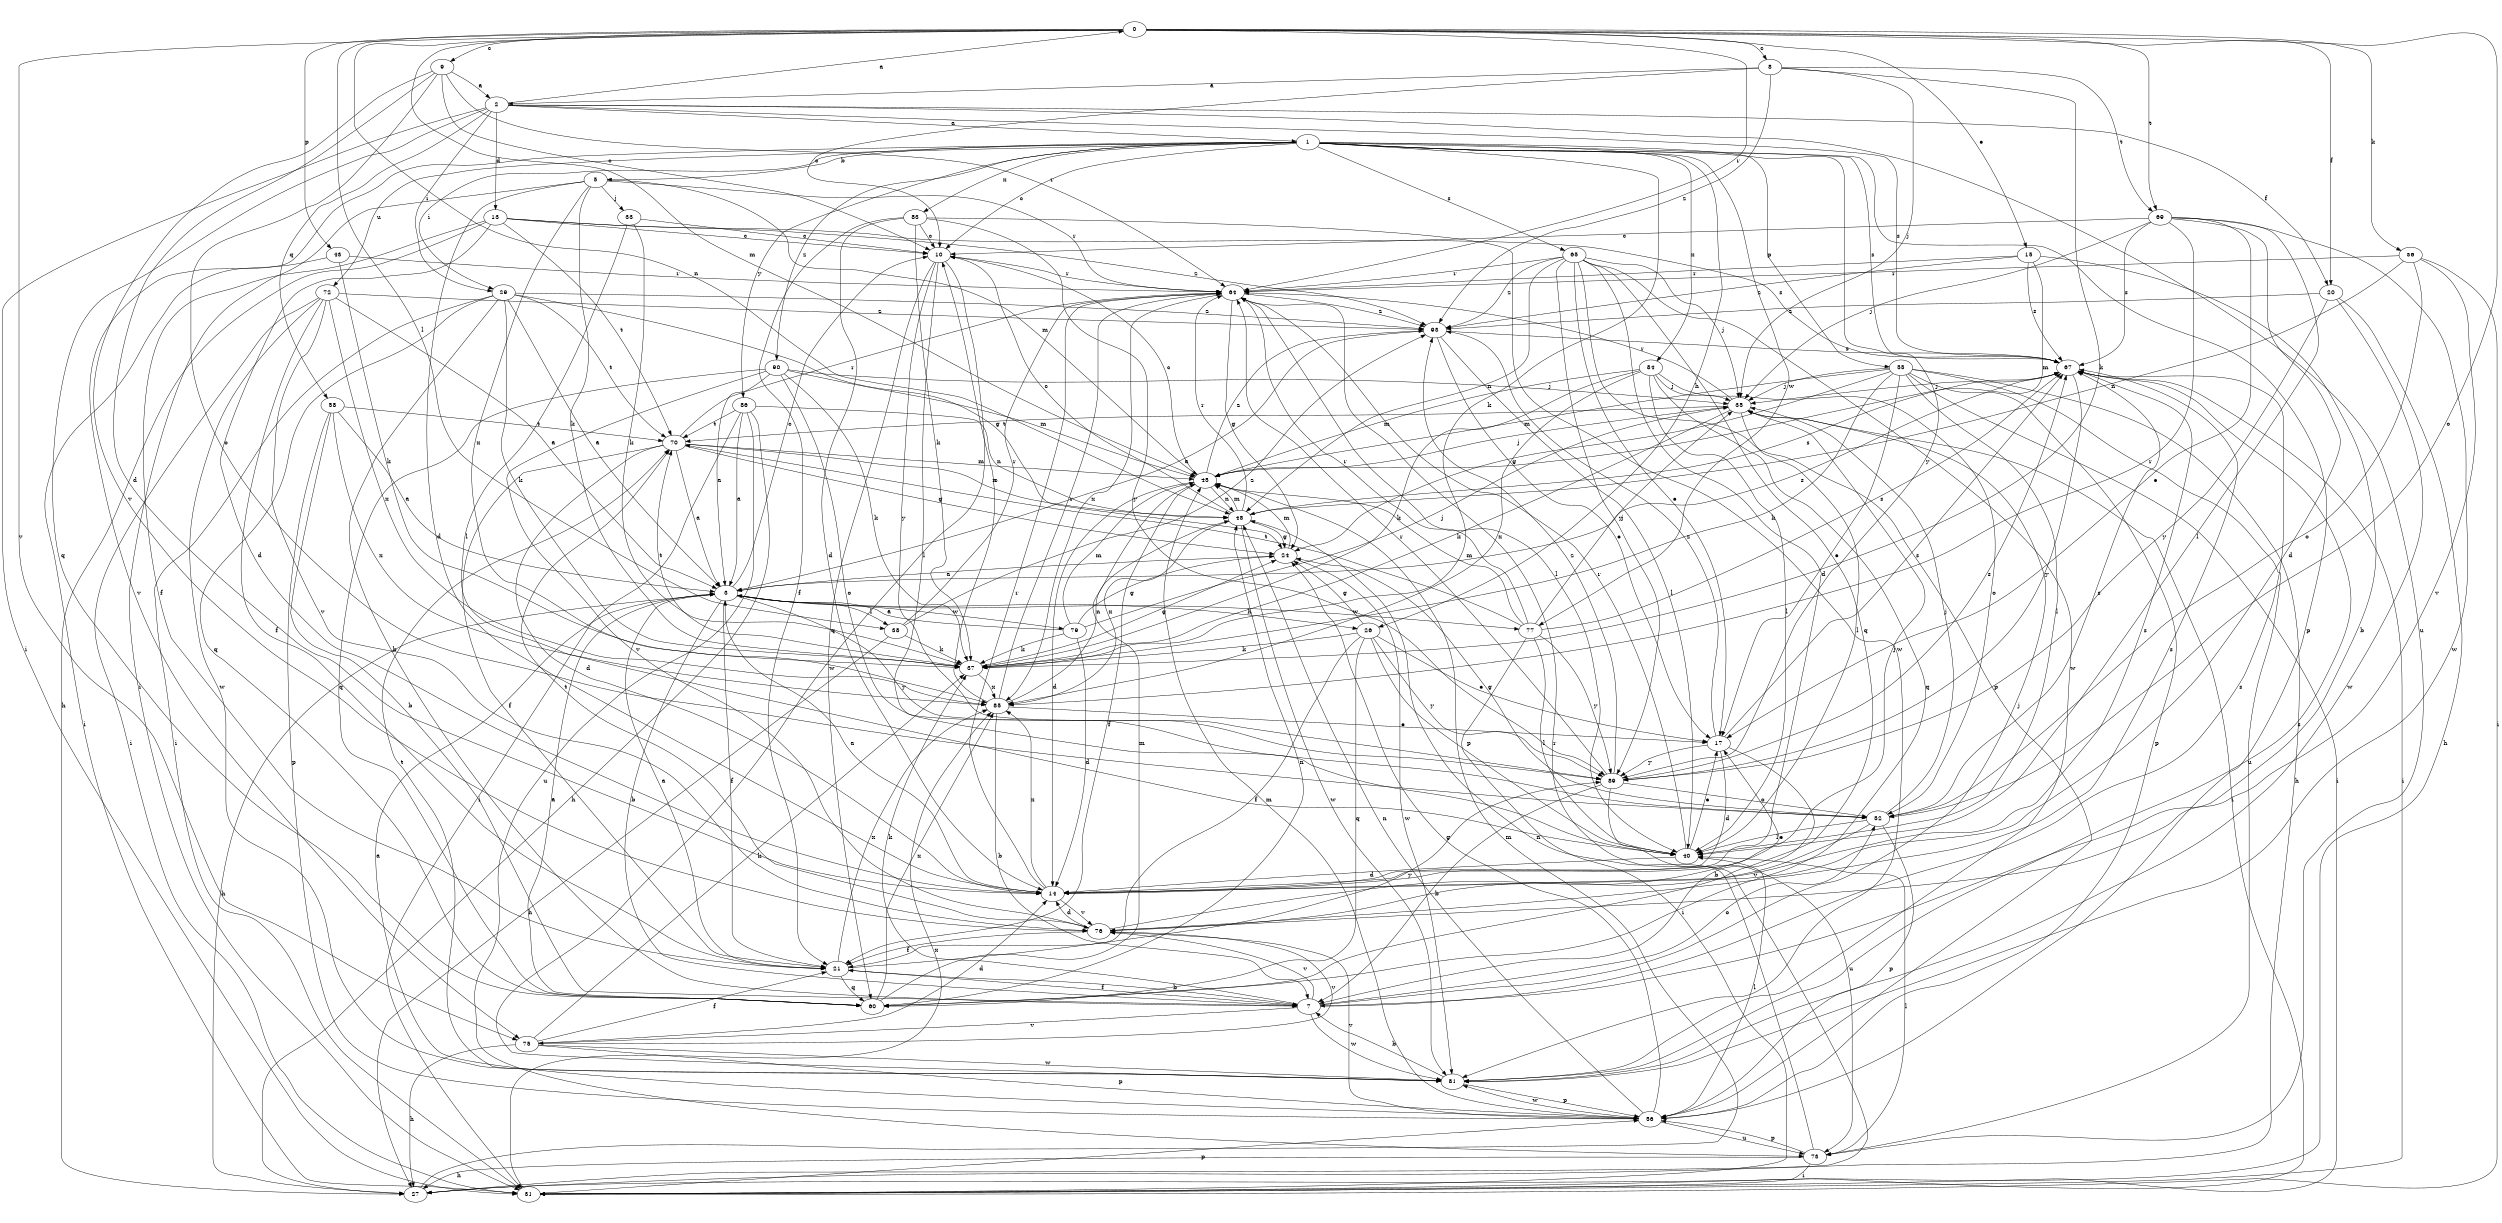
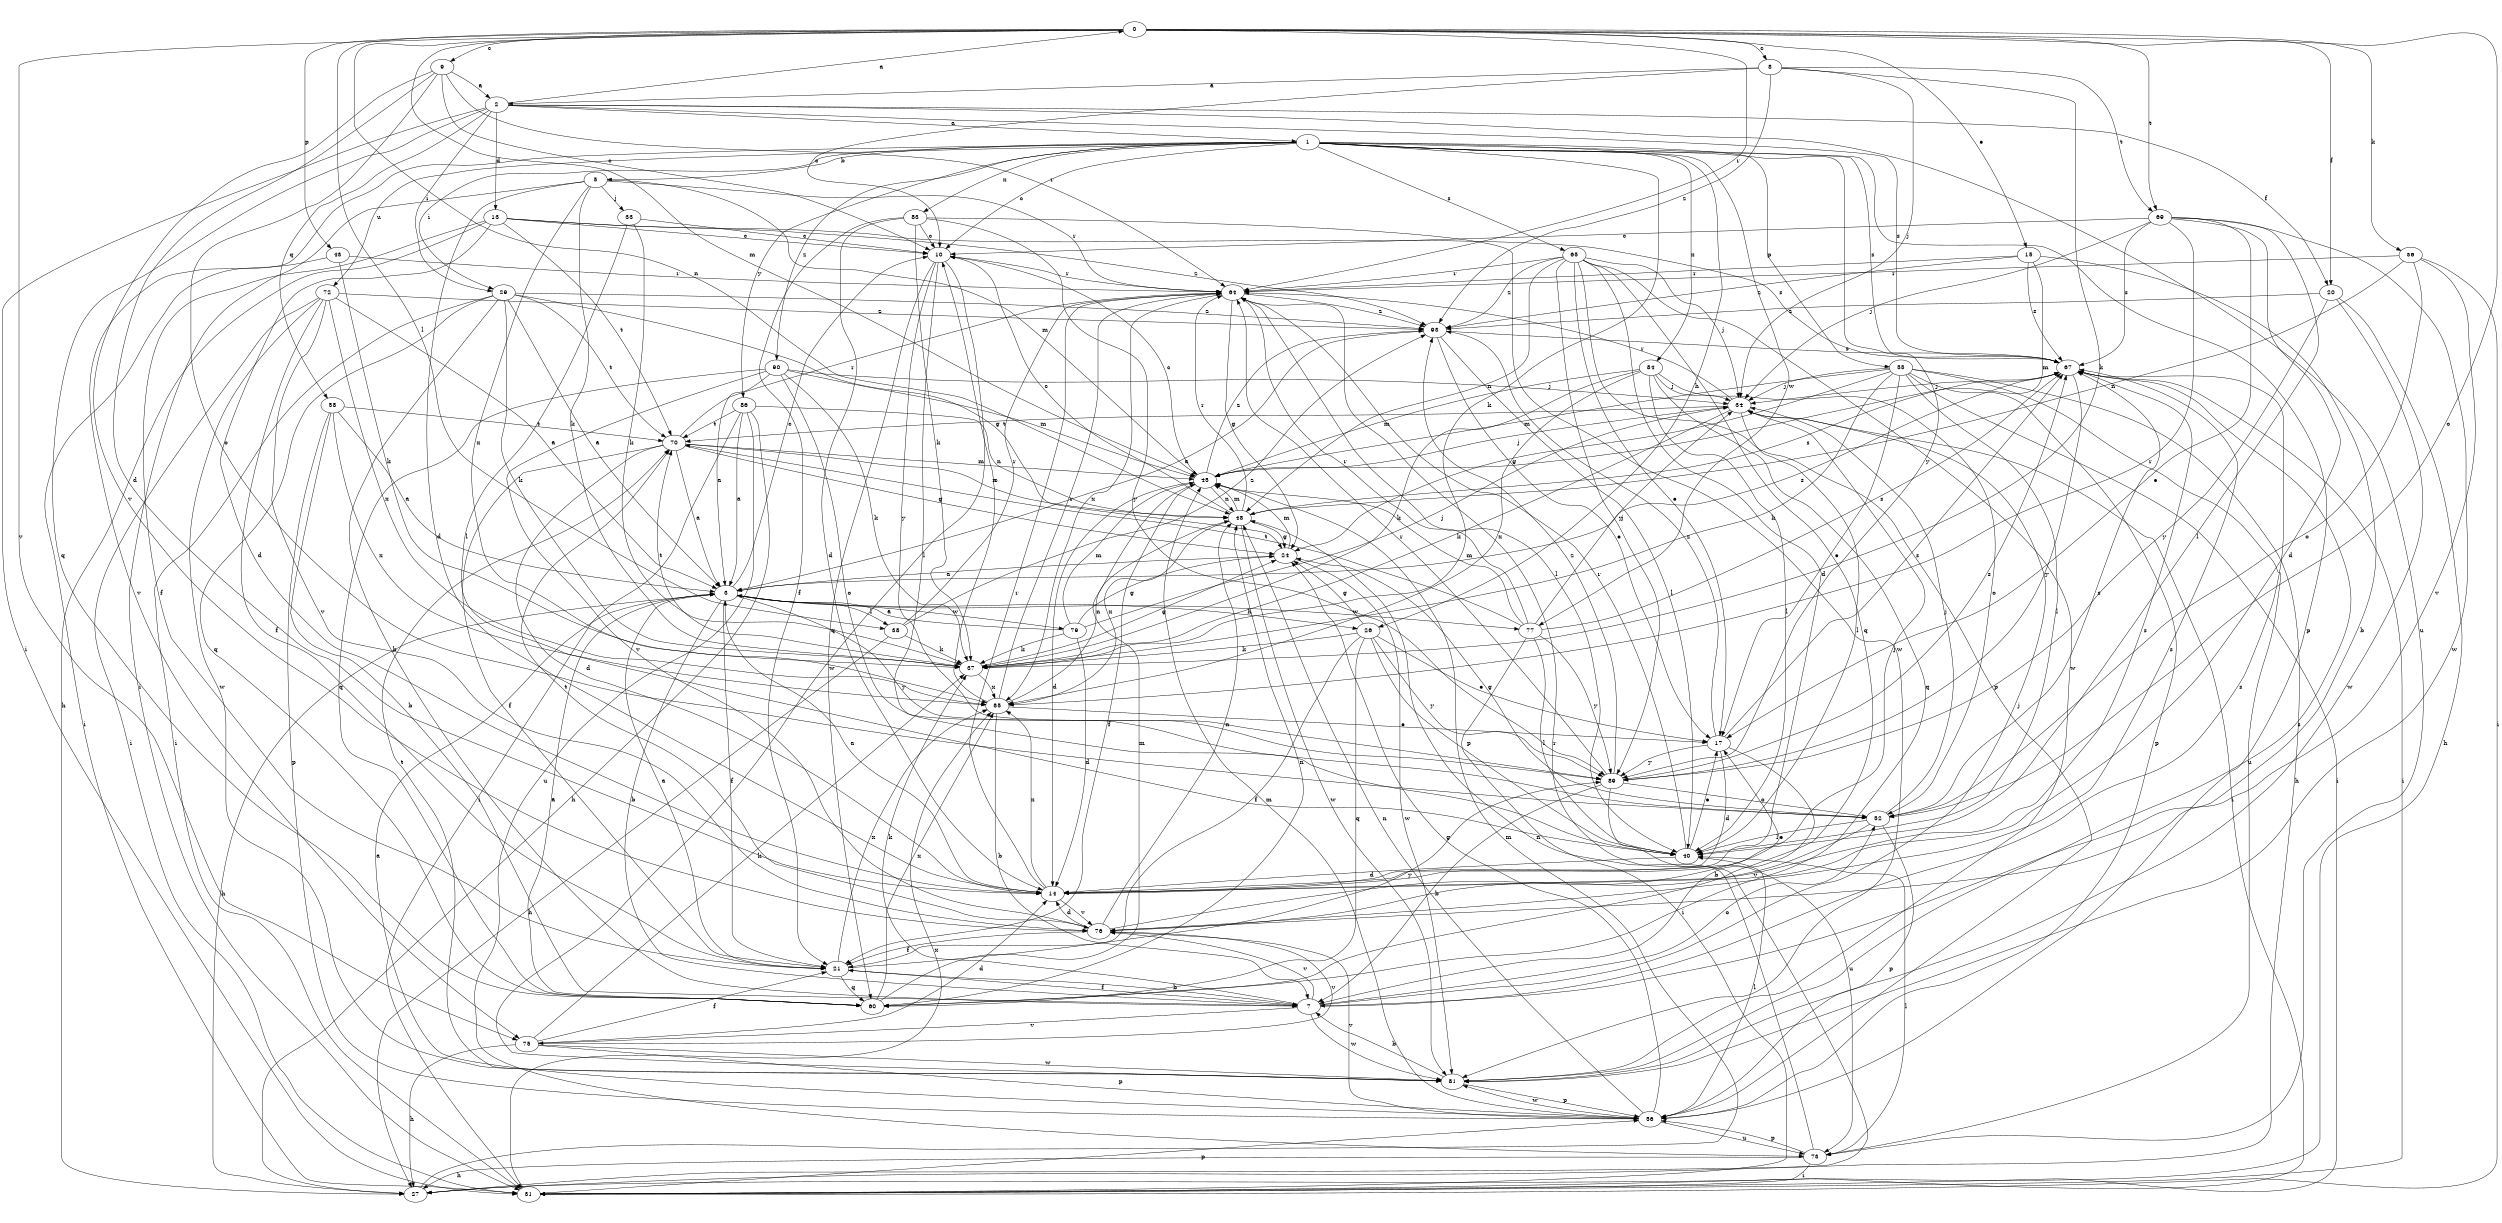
(1739, 405) -> (1739, 405)
none -> (1219, 739)
